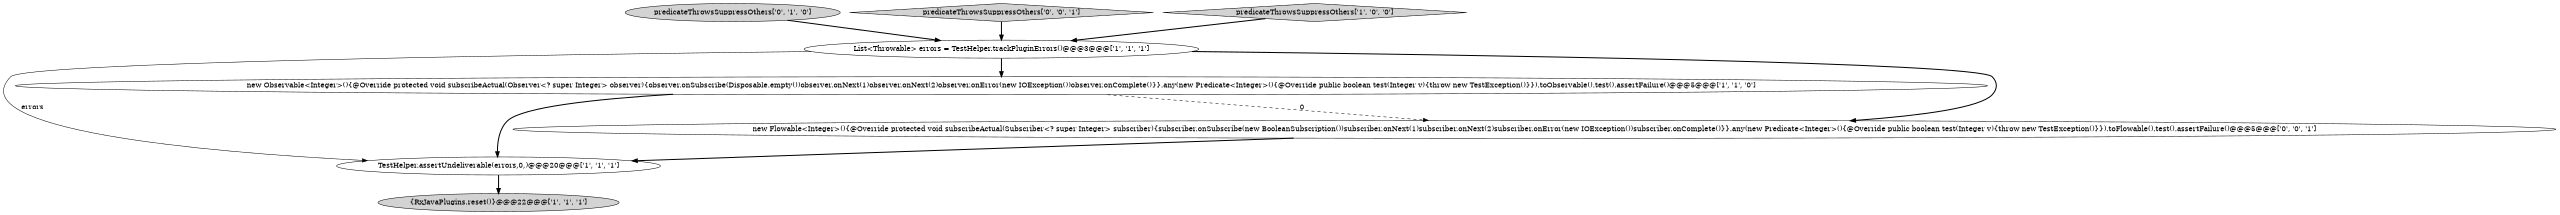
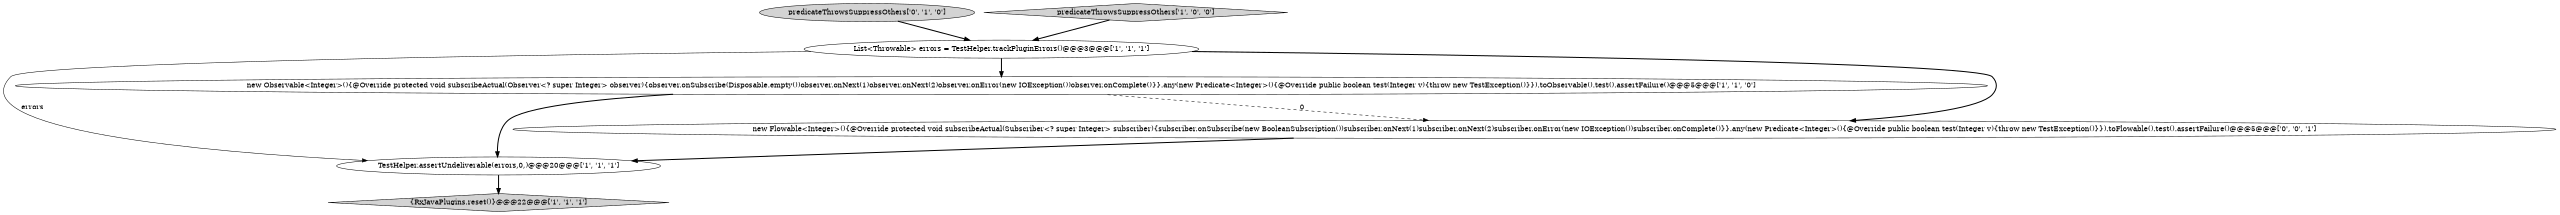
(1001, 13) -> none
(499, 203) -> (499, 203)
